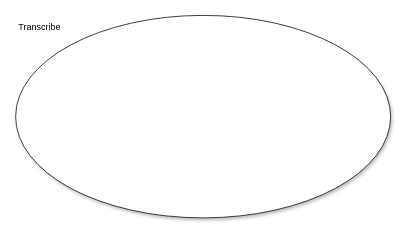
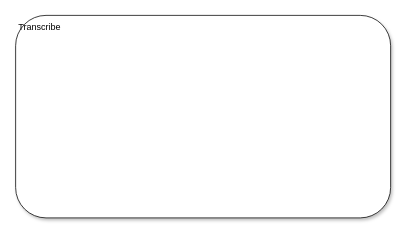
(203, 117) -> (203, 117)
